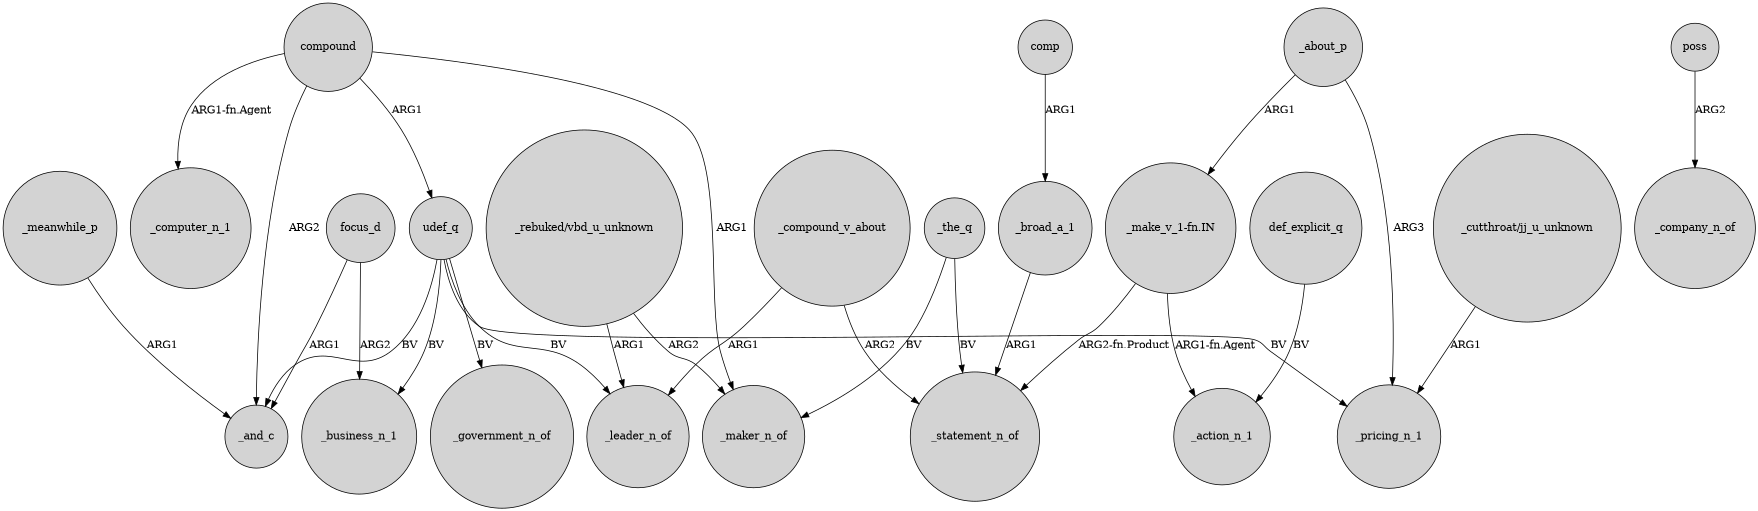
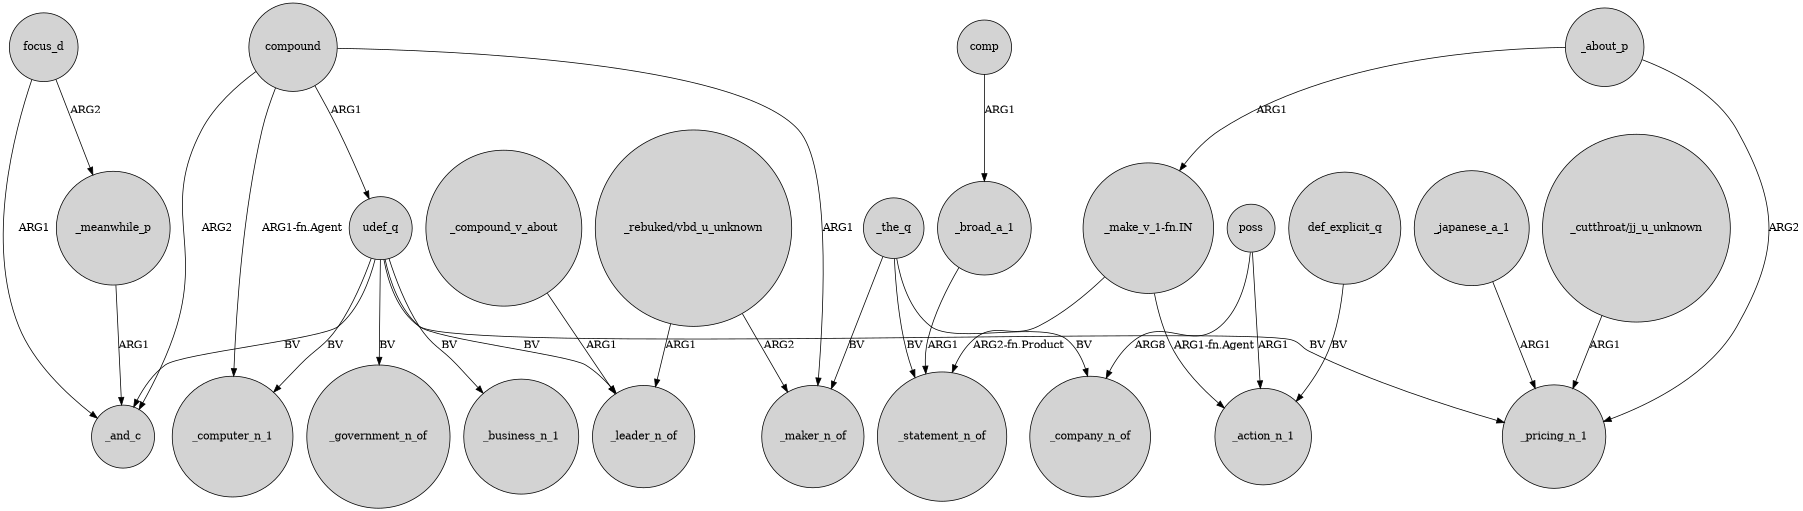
(1711, 111) -> (1150, 346)
(1409, 228) -> (1784, 228)
none -> (1472, 228)
none -> (1256, 316)
(360, 317) -> (73, 123)
none -> (946, 332)
none -> (331, 336)
(870, 358) -> none
